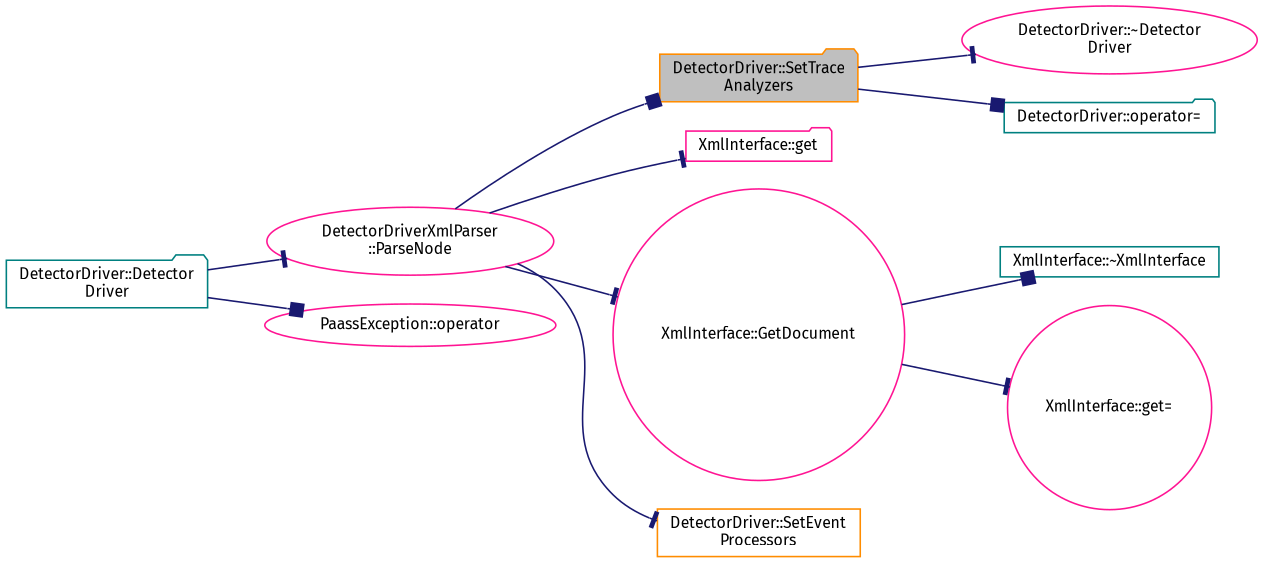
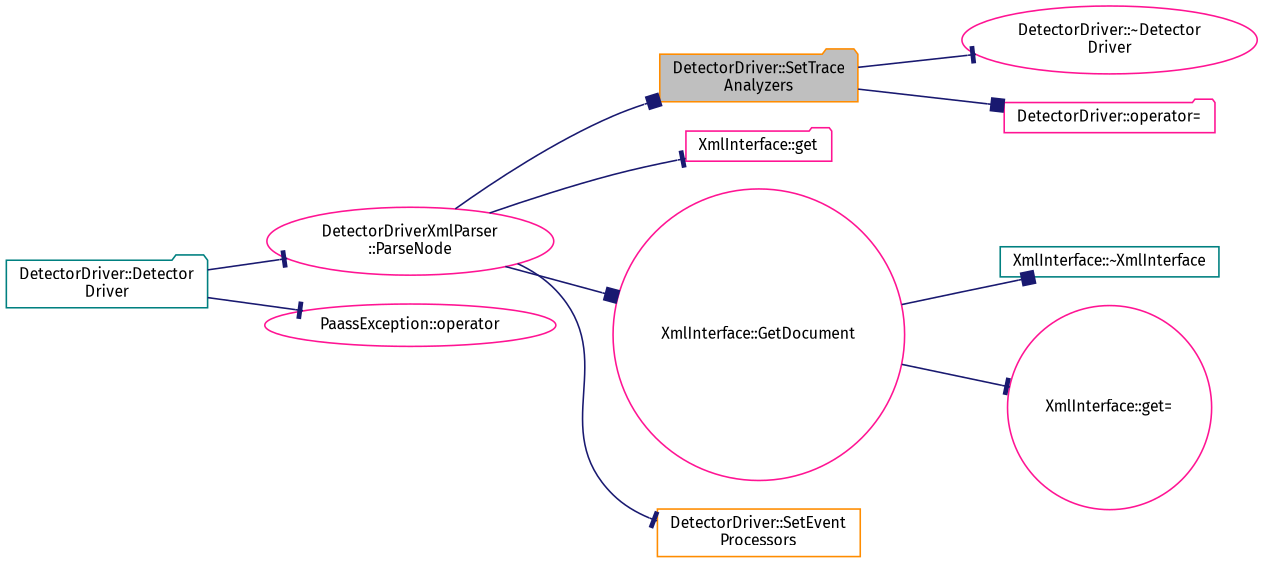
(1110, 118) -> (1110, 118)
(563, 282) -> (561, 282)
(247, 303) -> (251, 304)
